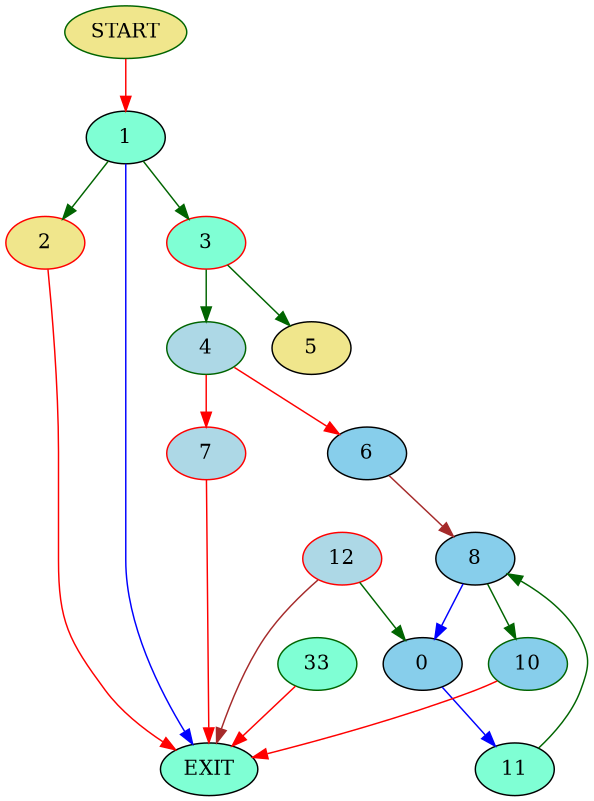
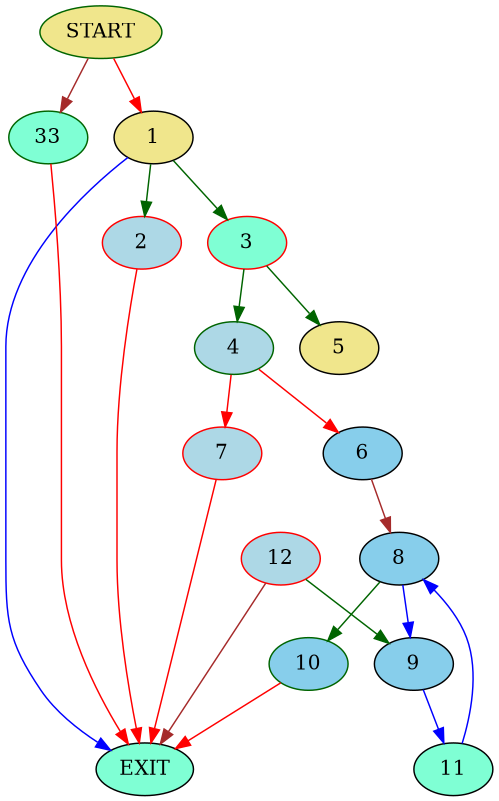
none -> (78, 79)
(126, 137) -> (154, 137)
(45, 243) -> (142, 243)
(587, 658) -> (472, 662)
(423, 664) -> (414, 664)
